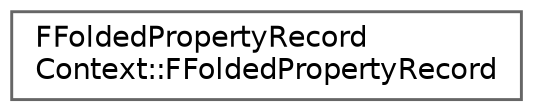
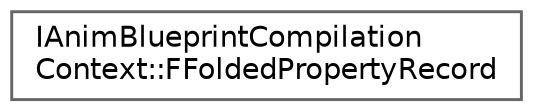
(267, 56) -> (267, 56)
